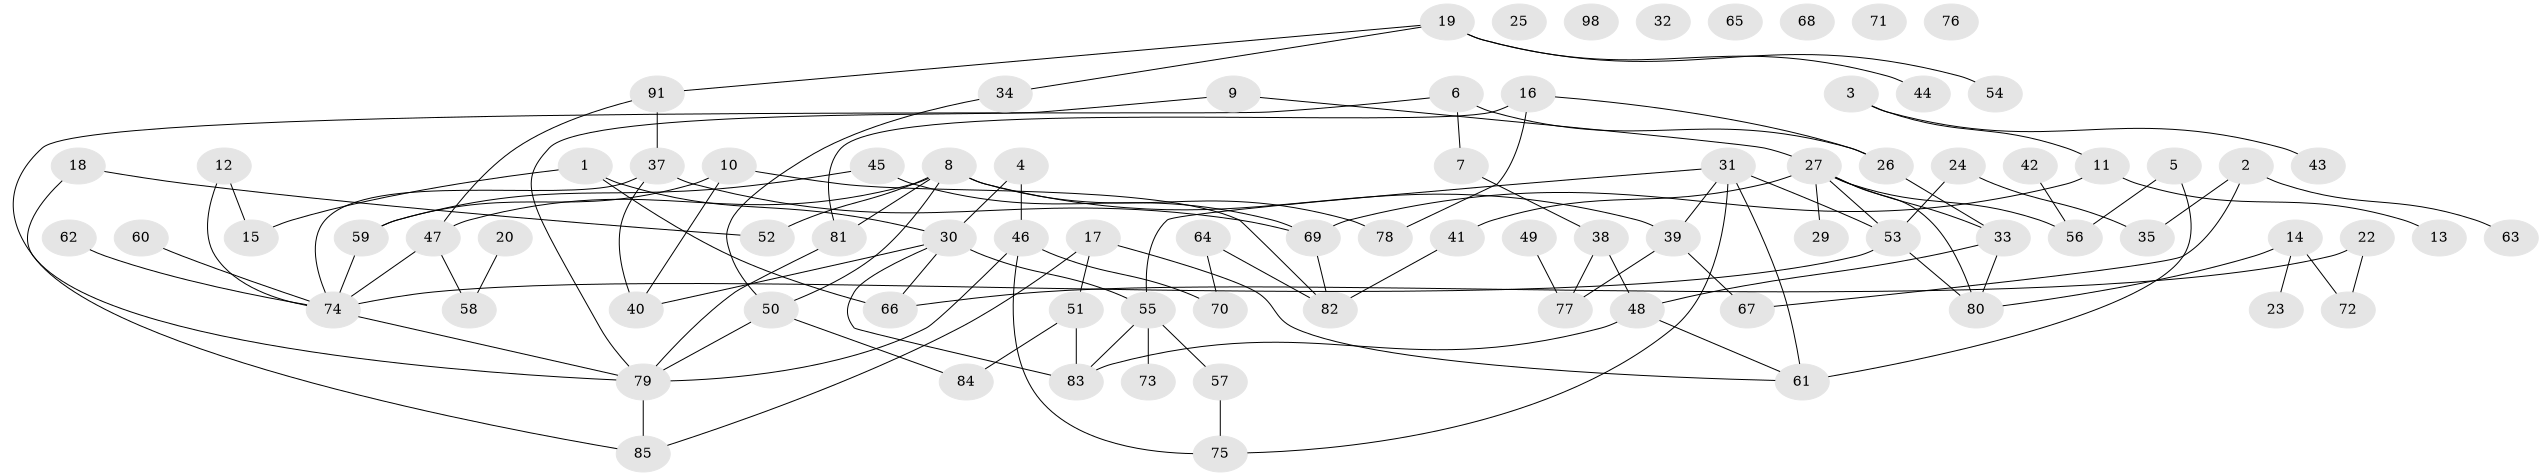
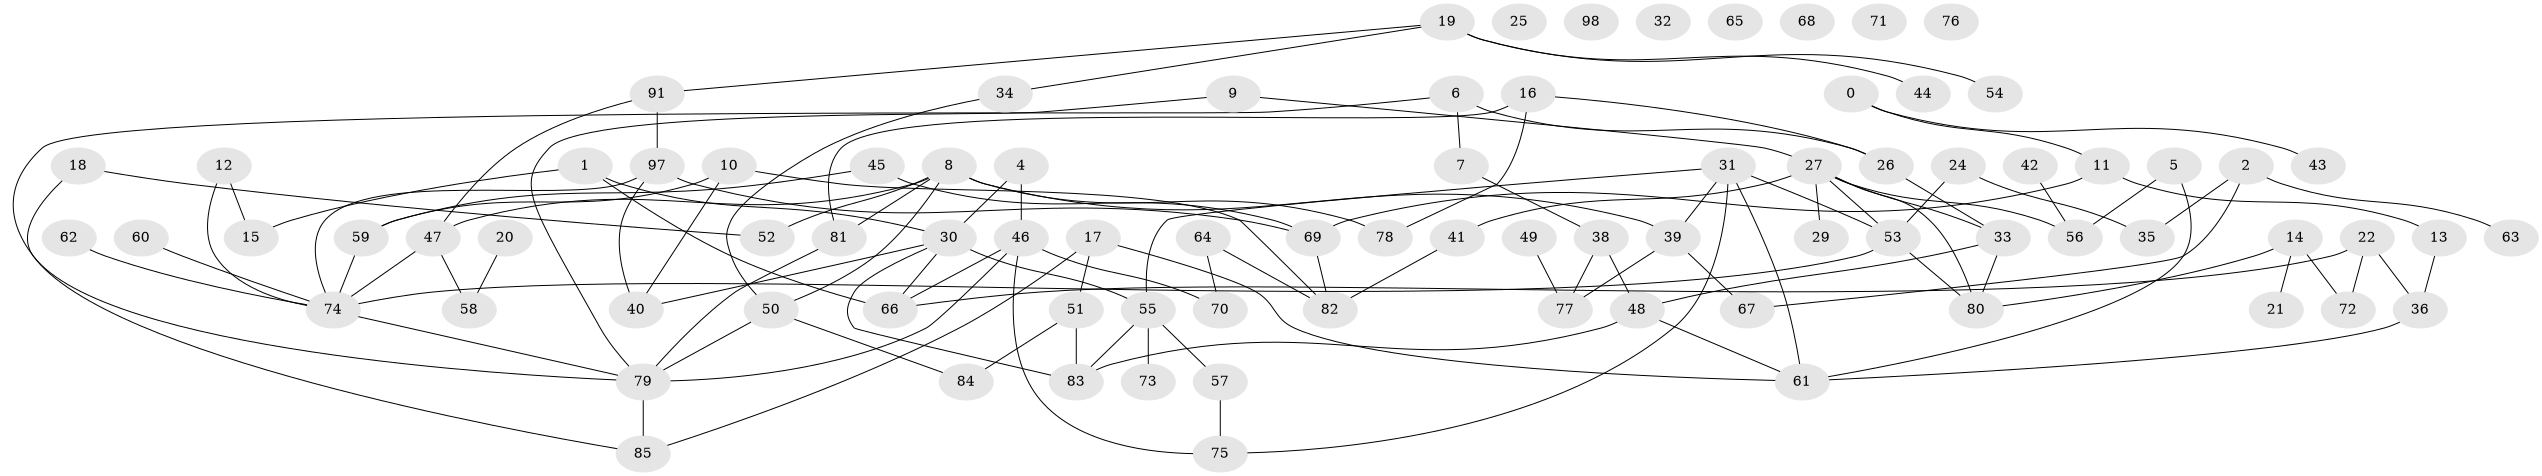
(1851, 94) -> (1851, 94)
(657, 166) -> (657, 166)
none -> (956, 274)
(2276, 310) -> (2276, 310)
none -> (2420, 310)
